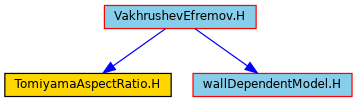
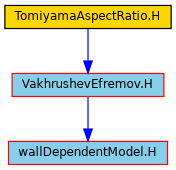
(139, 47) -> (88, 45)
